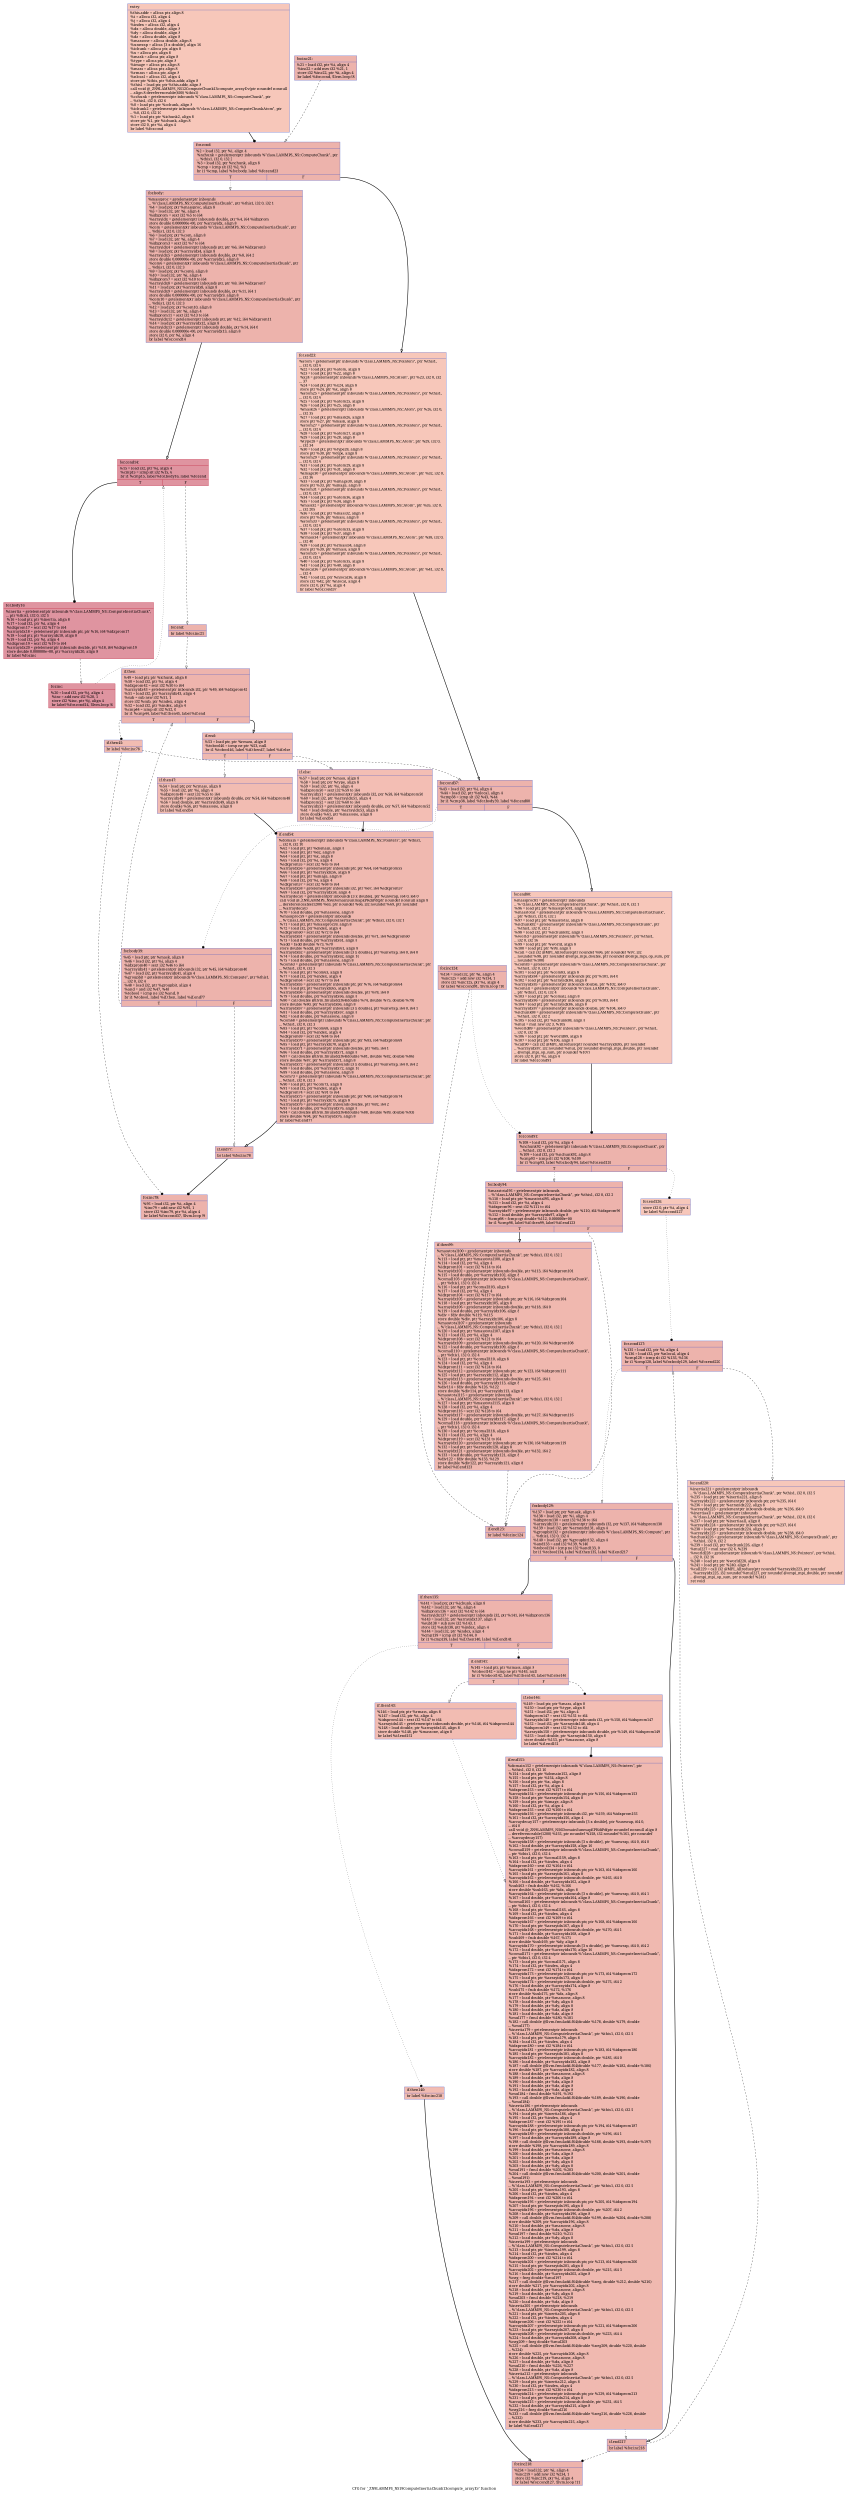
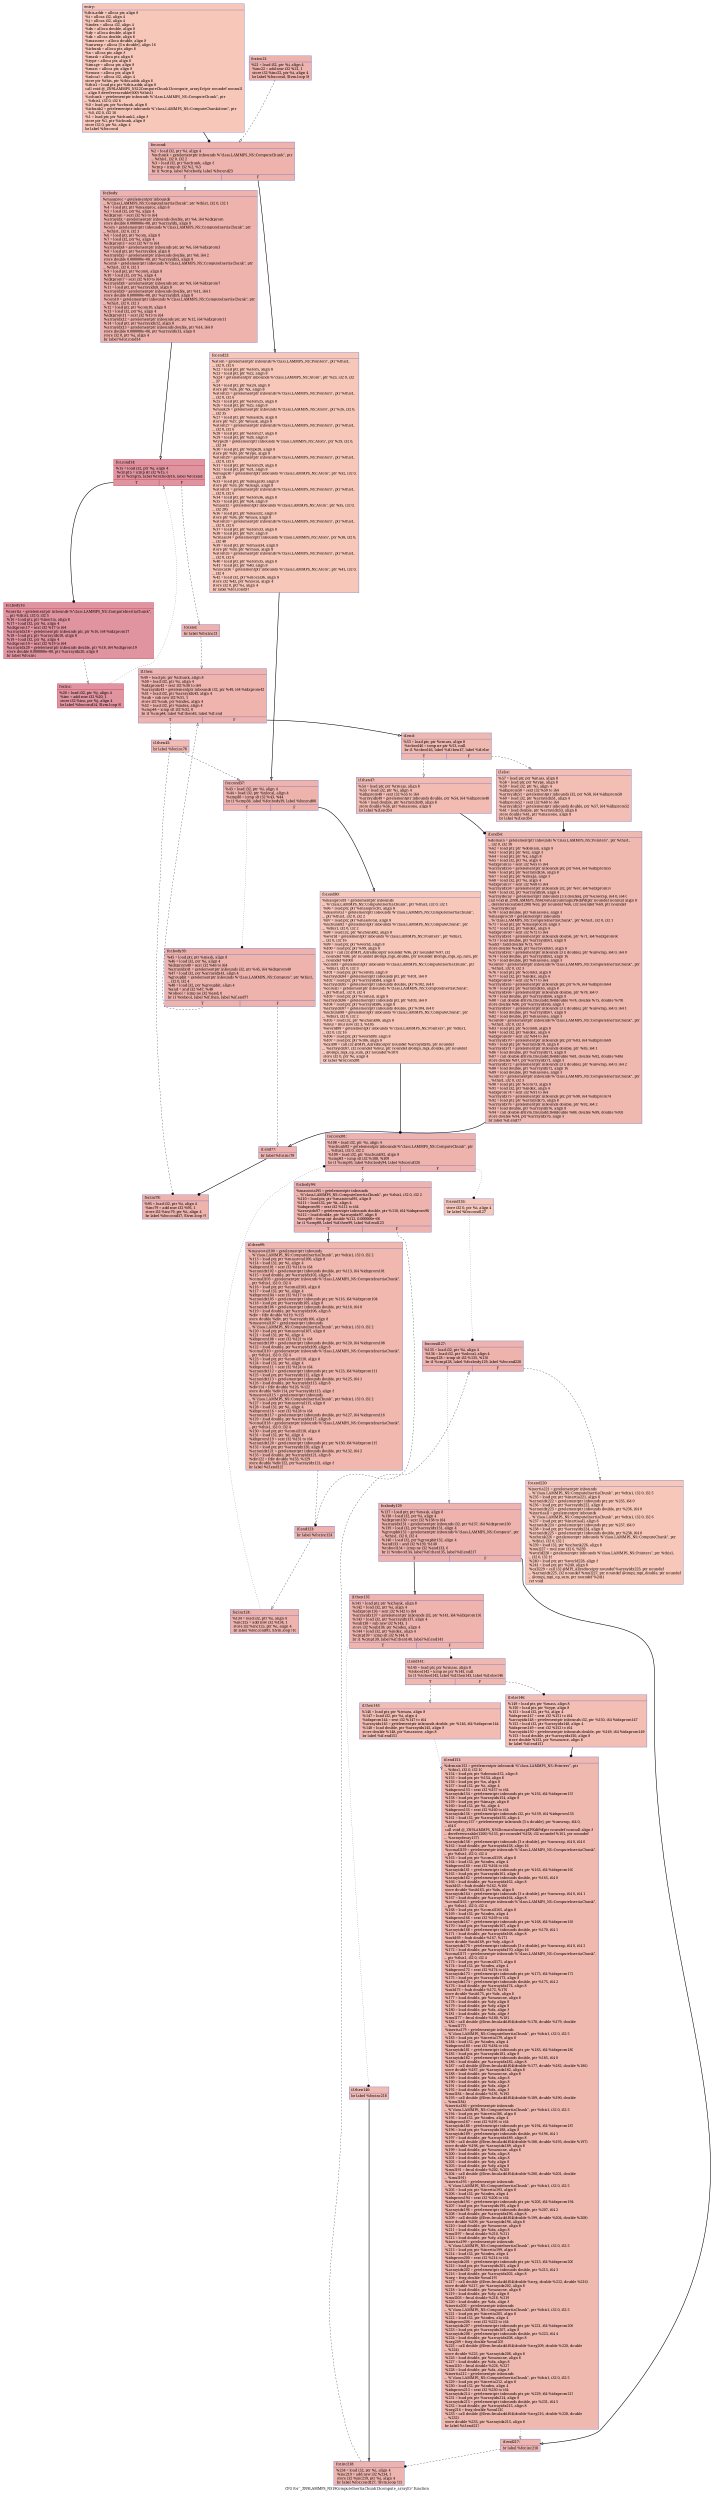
(425, 1270) -> (292, 1573)
(611, 1411) -> (414, 1411)
(705, 1929) -> (342, 1892)
